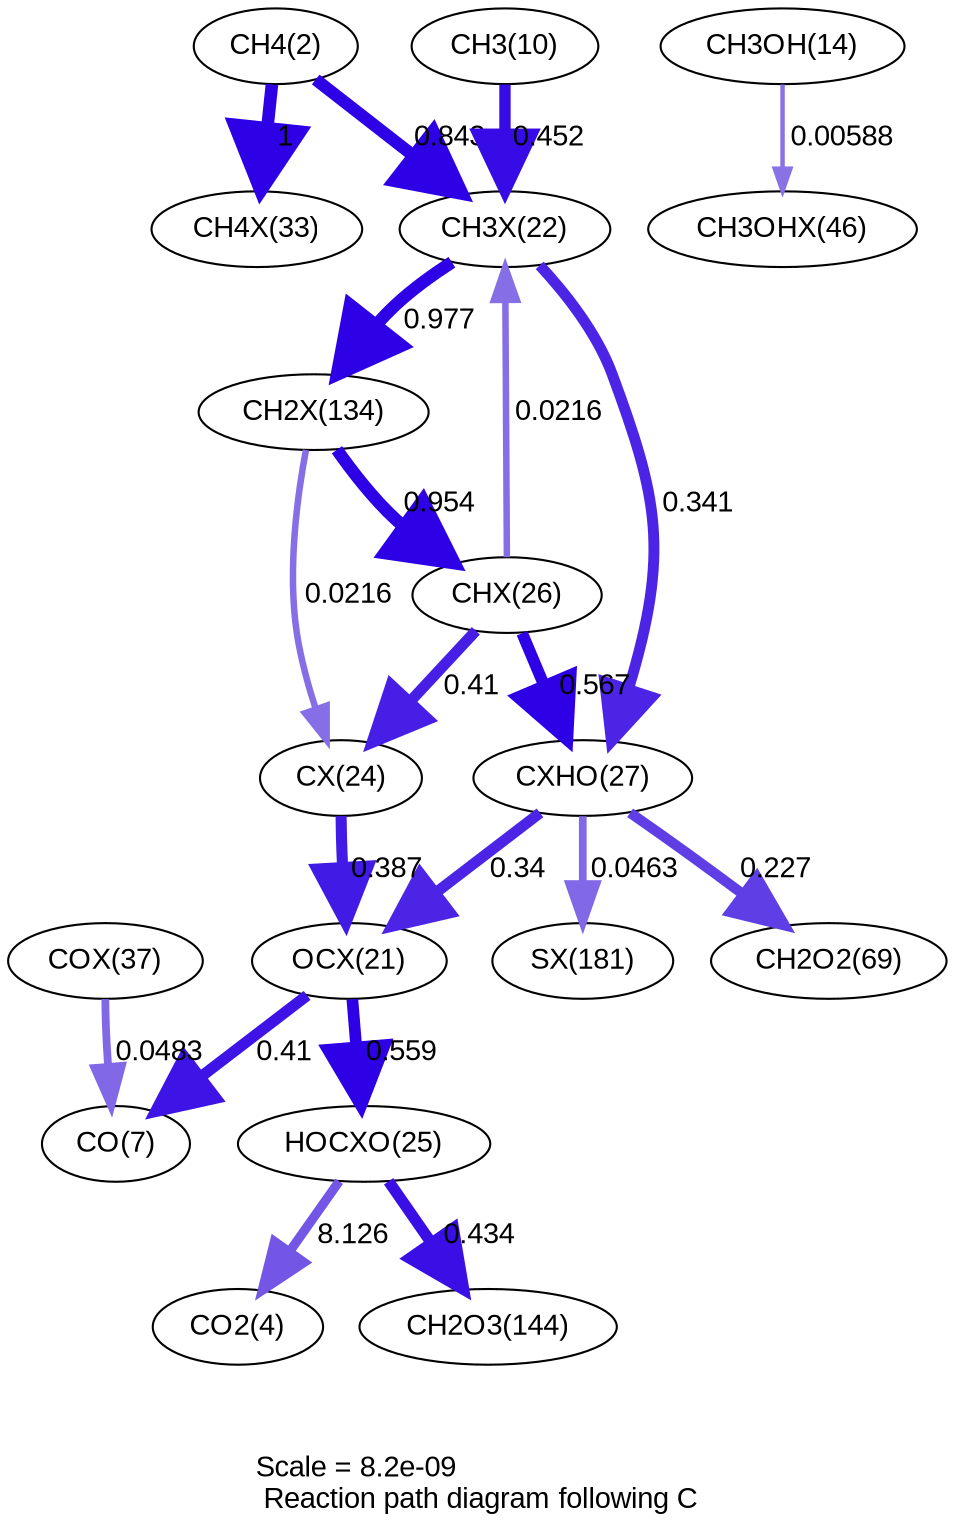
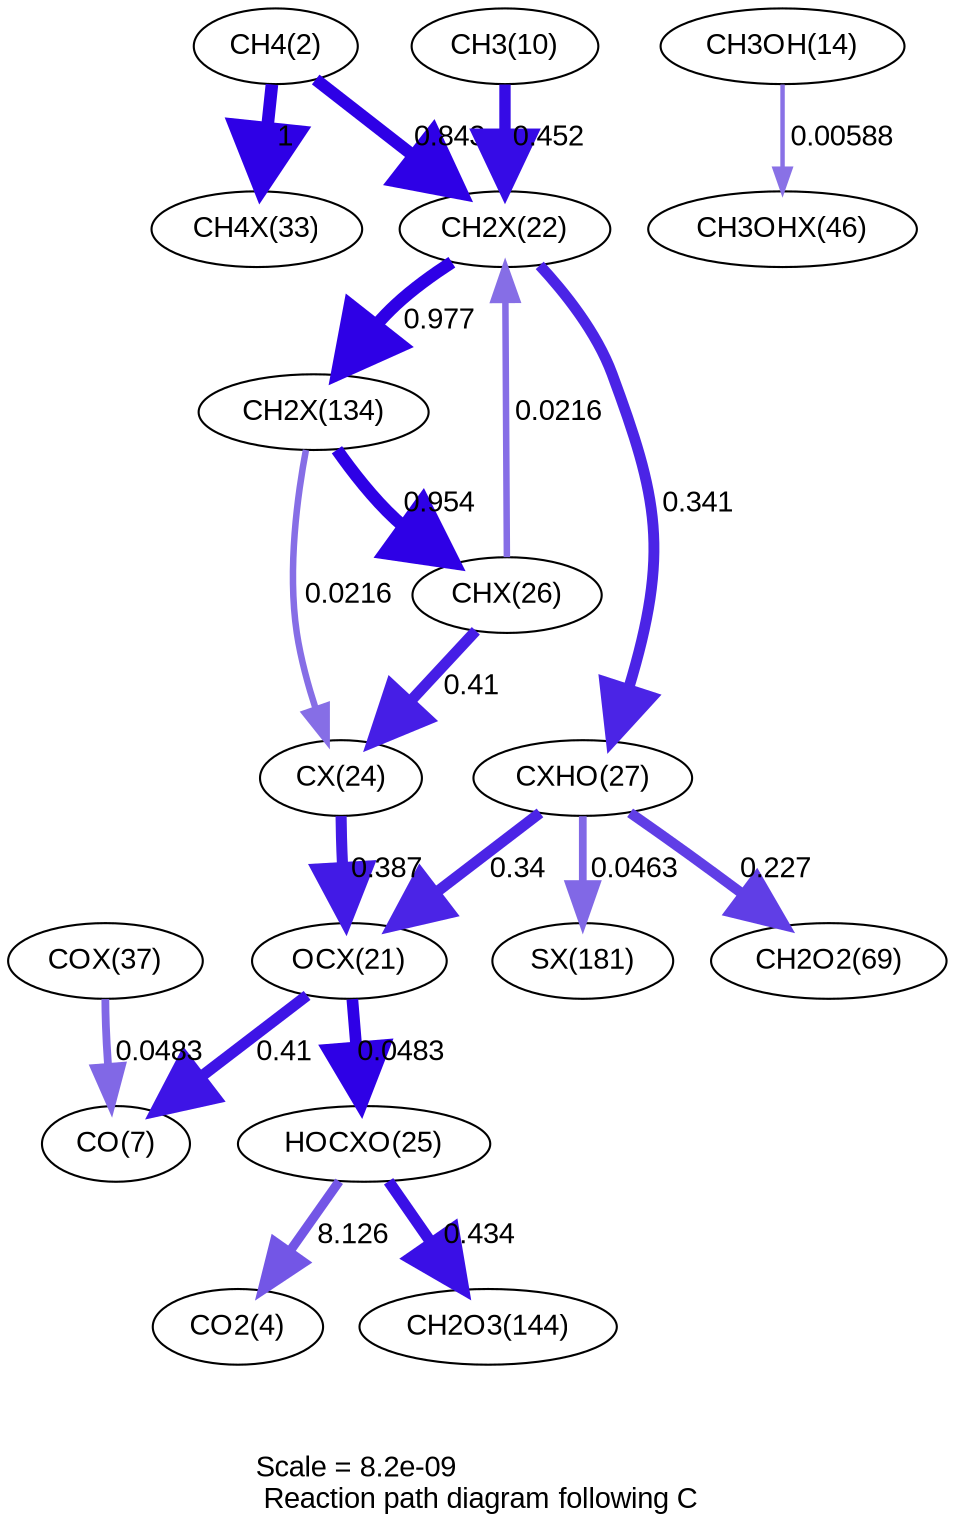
(505, 229) -> (505, 229)
(533, 660) -> none
(398, 1052) -> (398, 1052)
